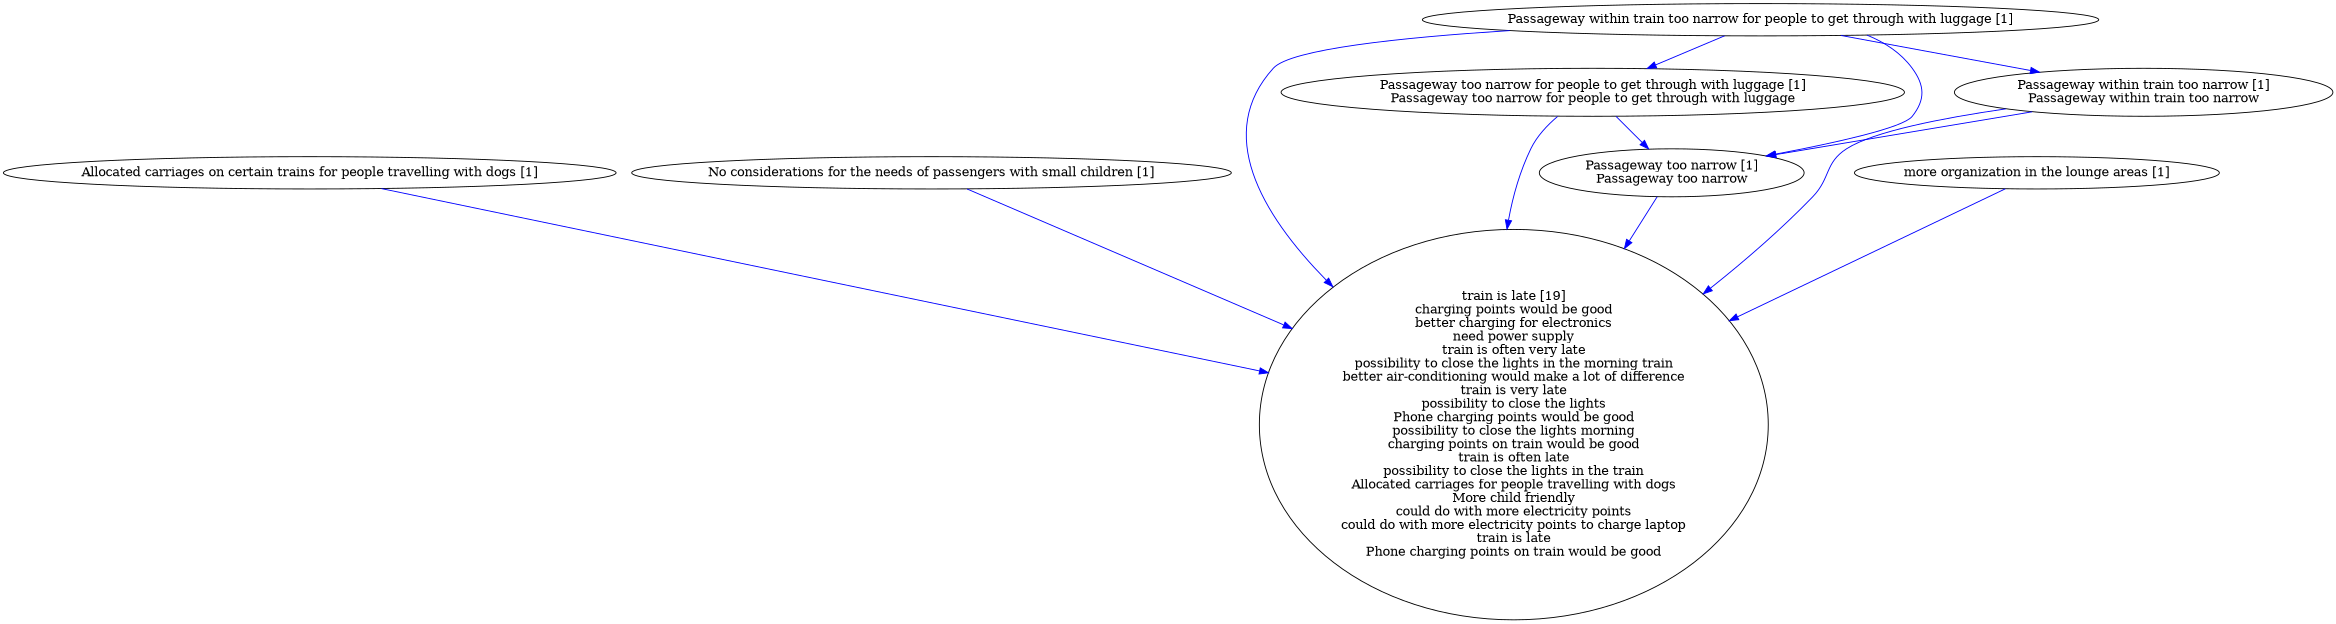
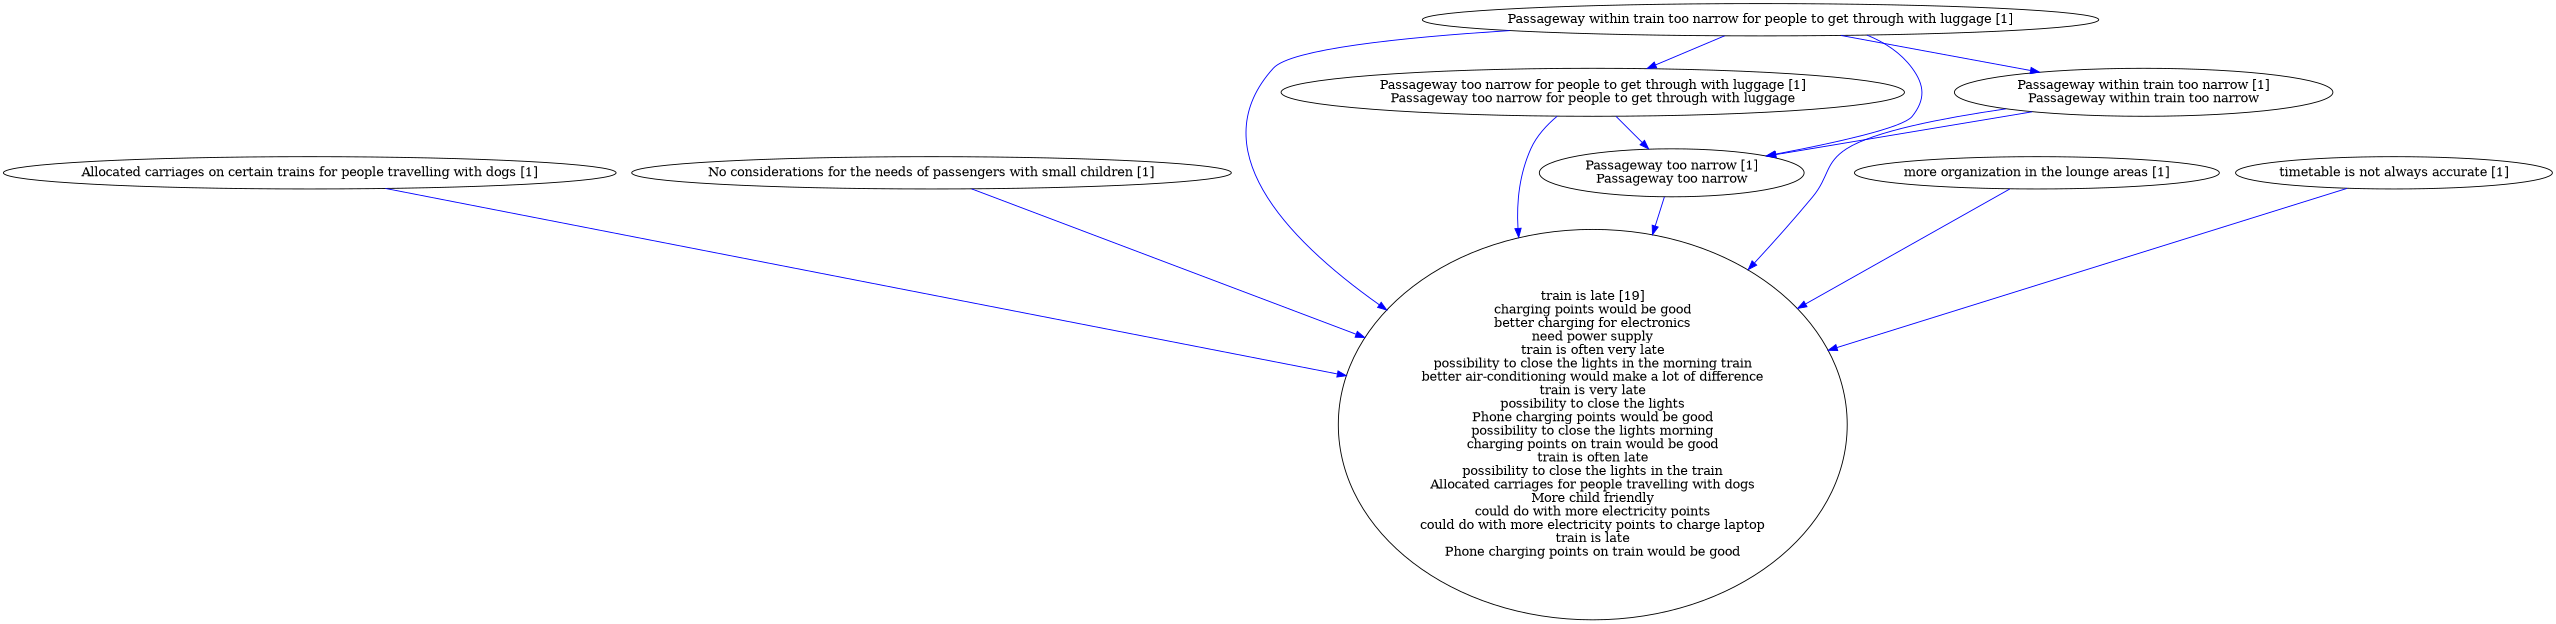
none -> (2394, 173)
